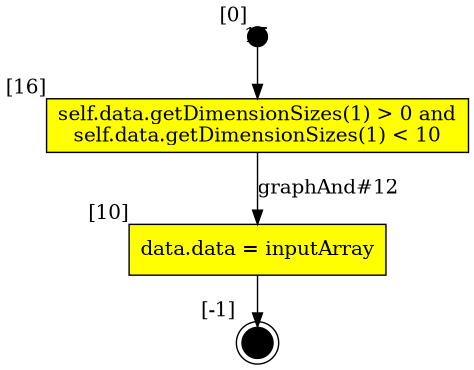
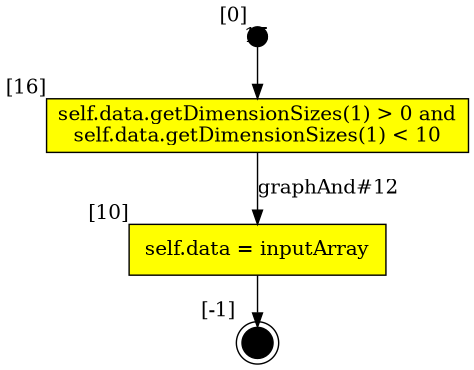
(258, 250) -> (258, 250)
